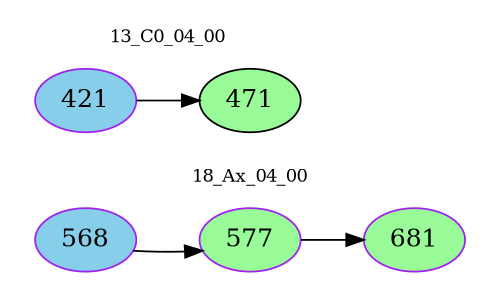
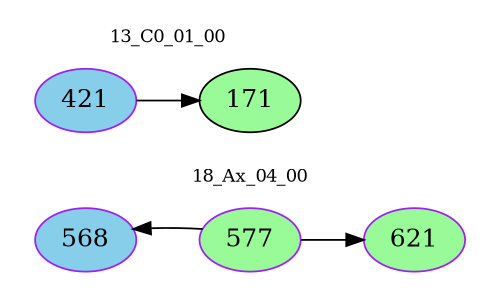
(168, 38) -> (168, 38)
(250, 101) -> (250, 101)
(414, 240) -> (414, 240)
(159, 252) -> (177, 228)
